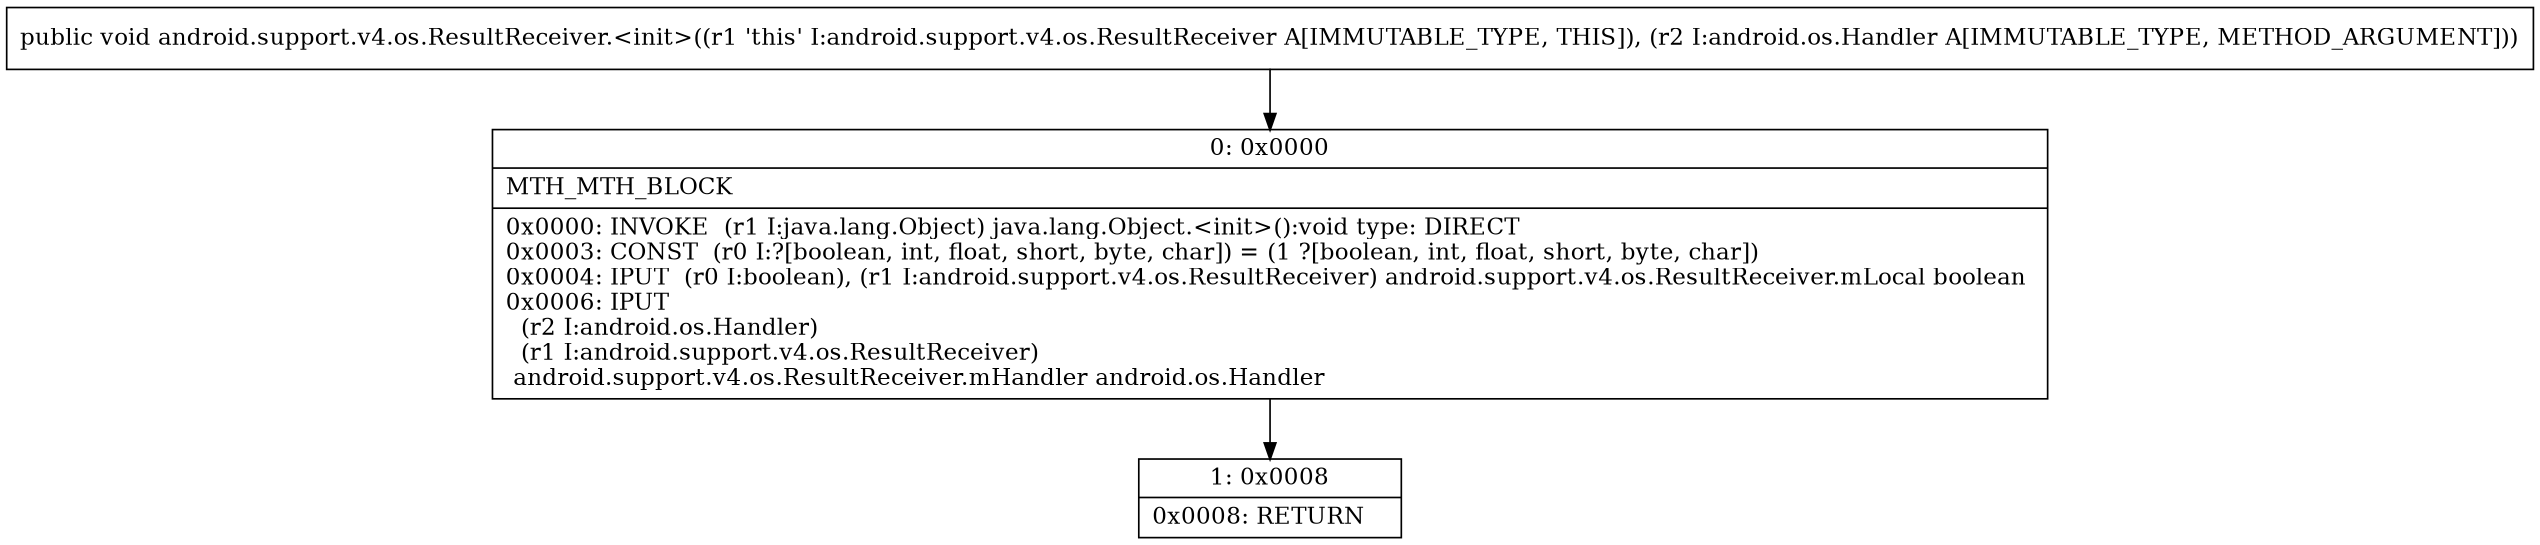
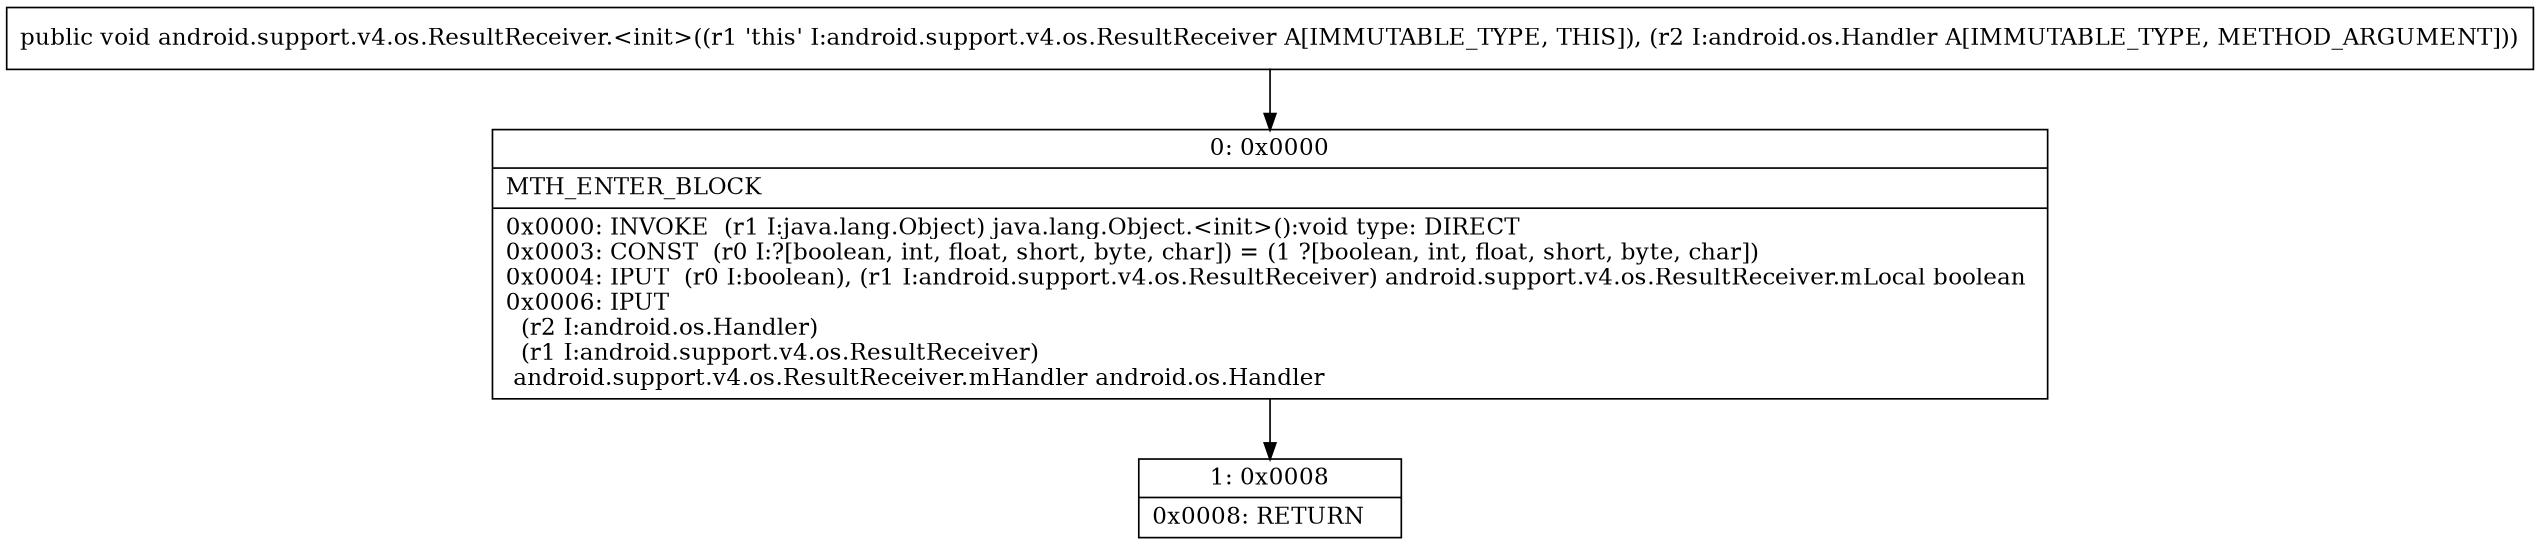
(620, 187) -> (635, 187)
